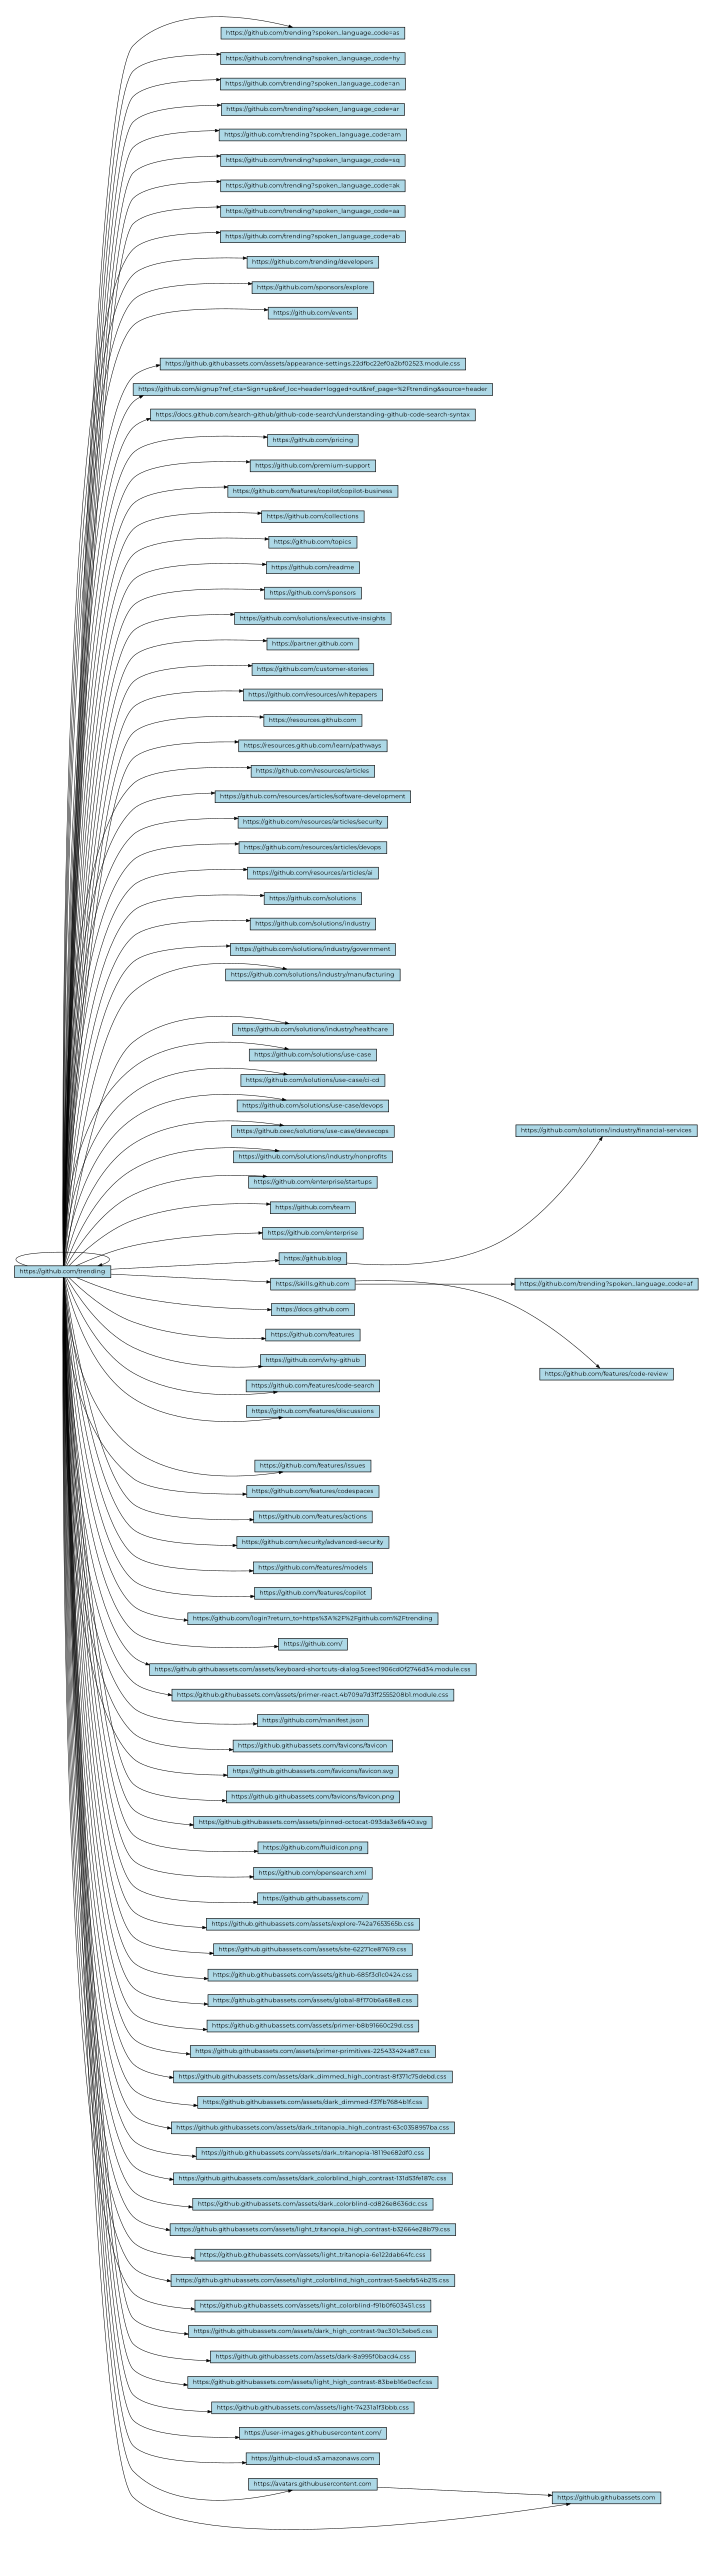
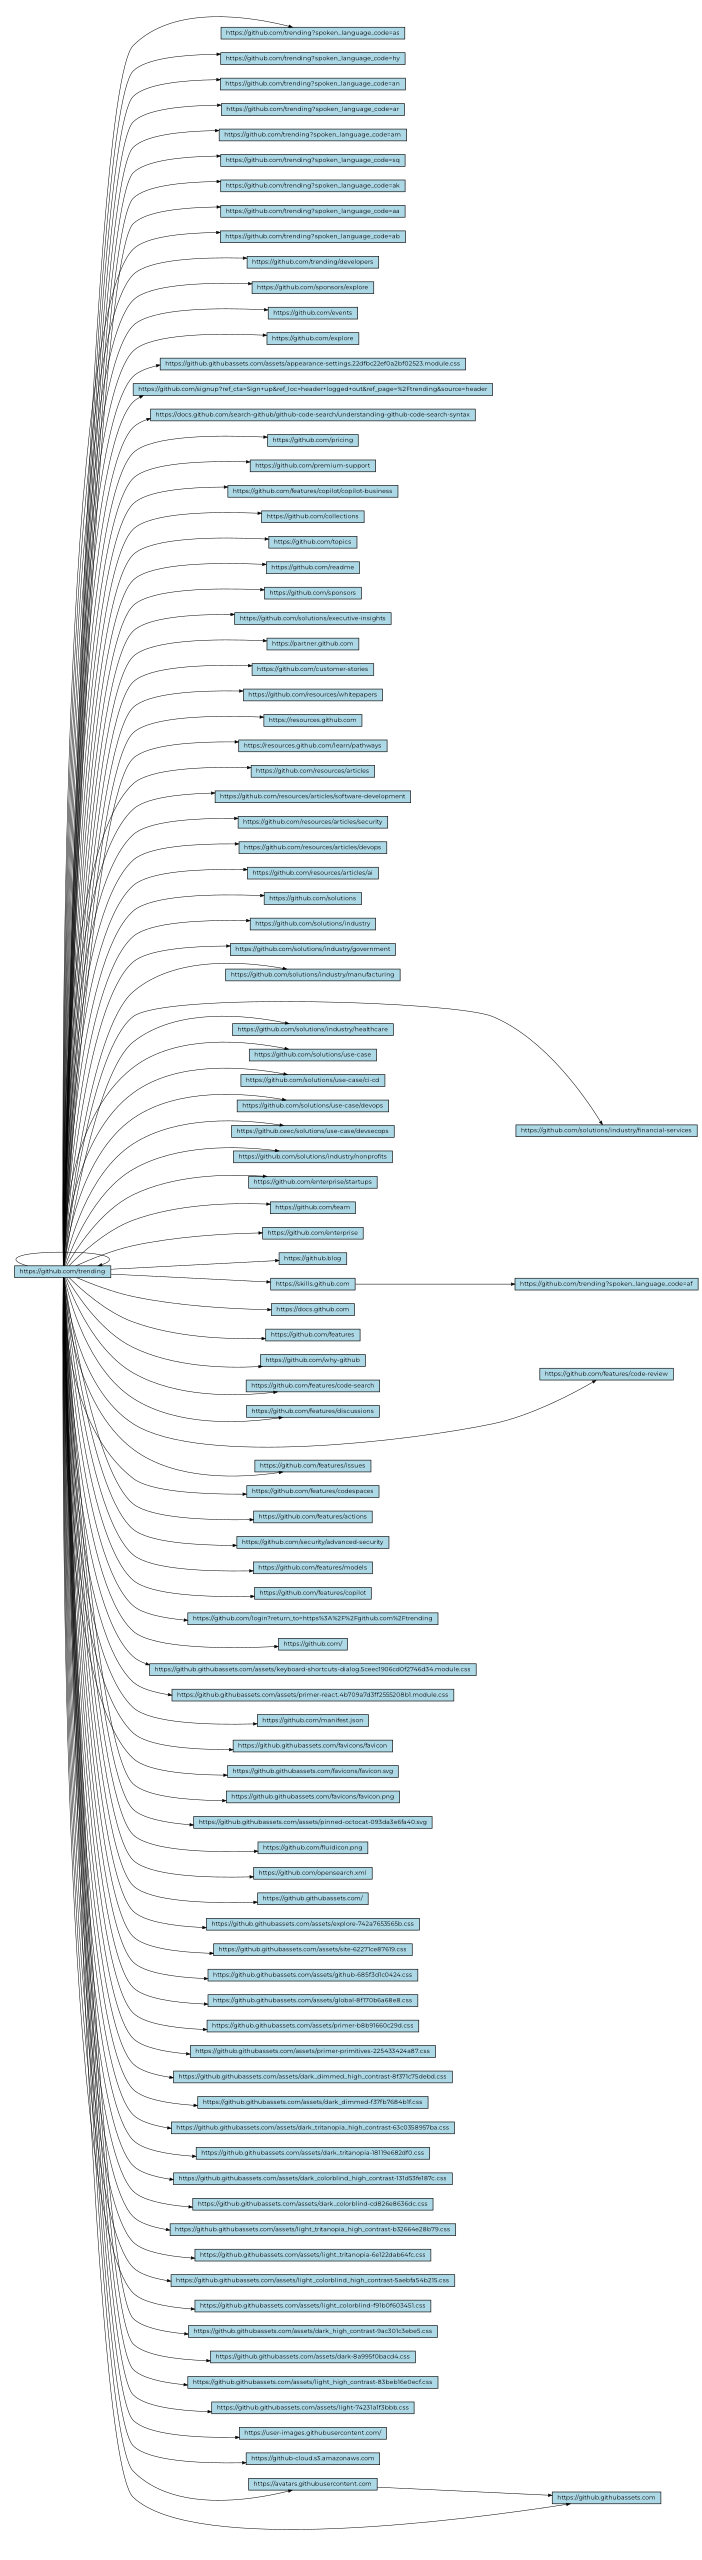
none -> (313, 339)
(494, 1245) -> (258, 1002)
(486, 1295) -> (283, 1447)
